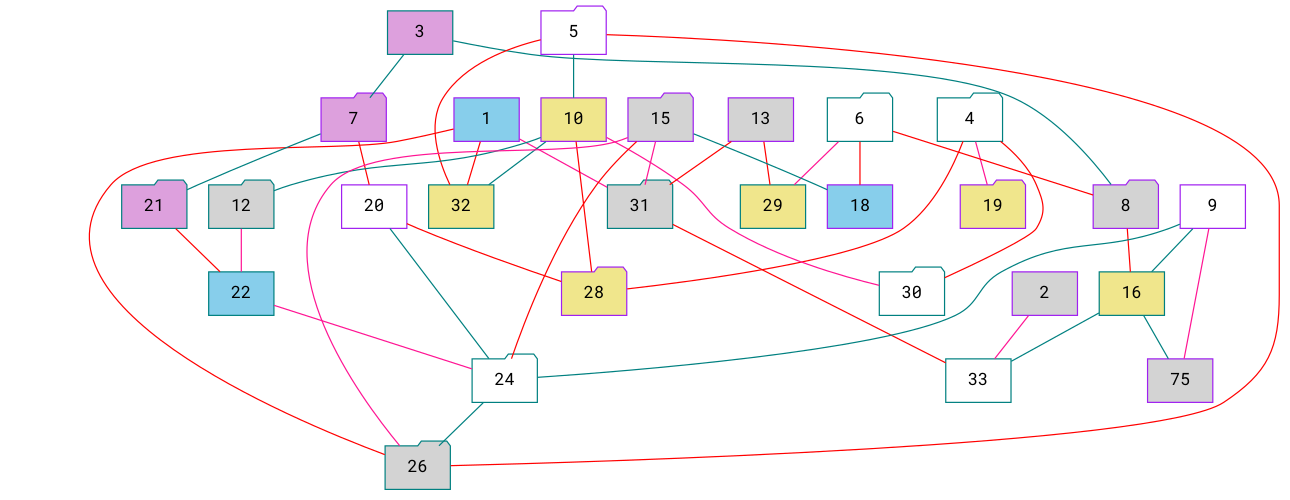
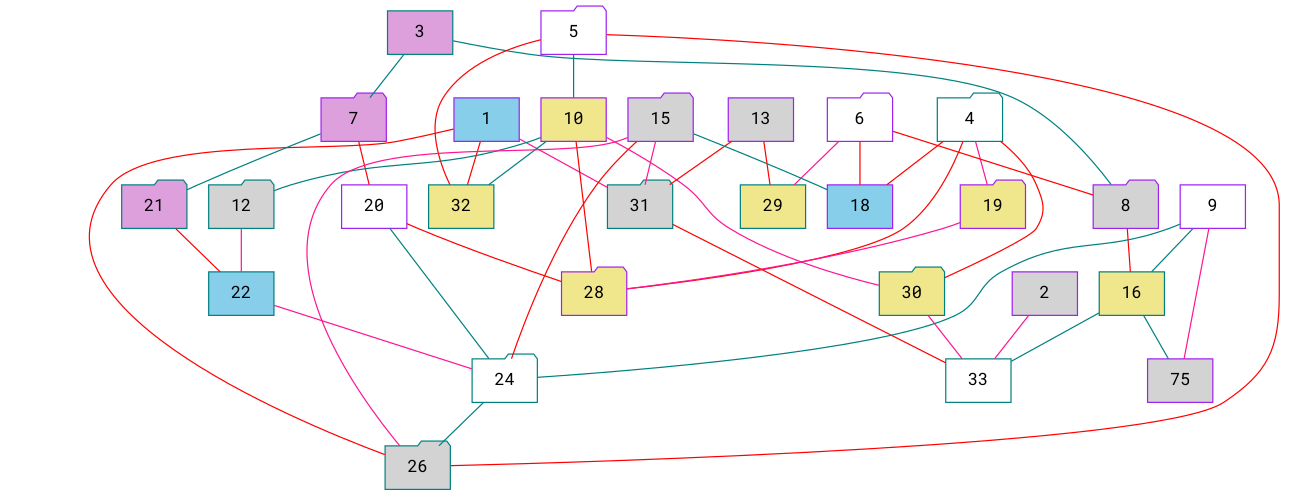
(860, 120) -> (860, 120)
none -> (915, 163)
none -> (795, 263)
(912, 294) -> (912, 294)
none -> (945, 337)
